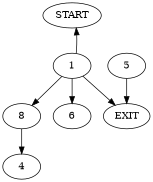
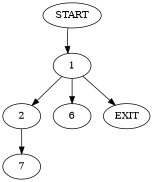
(77, 44) -> (67, 37)
(127, 66) -> none
(22, 116) -> (22, 116)
(22, 167) -> (22, 167)
